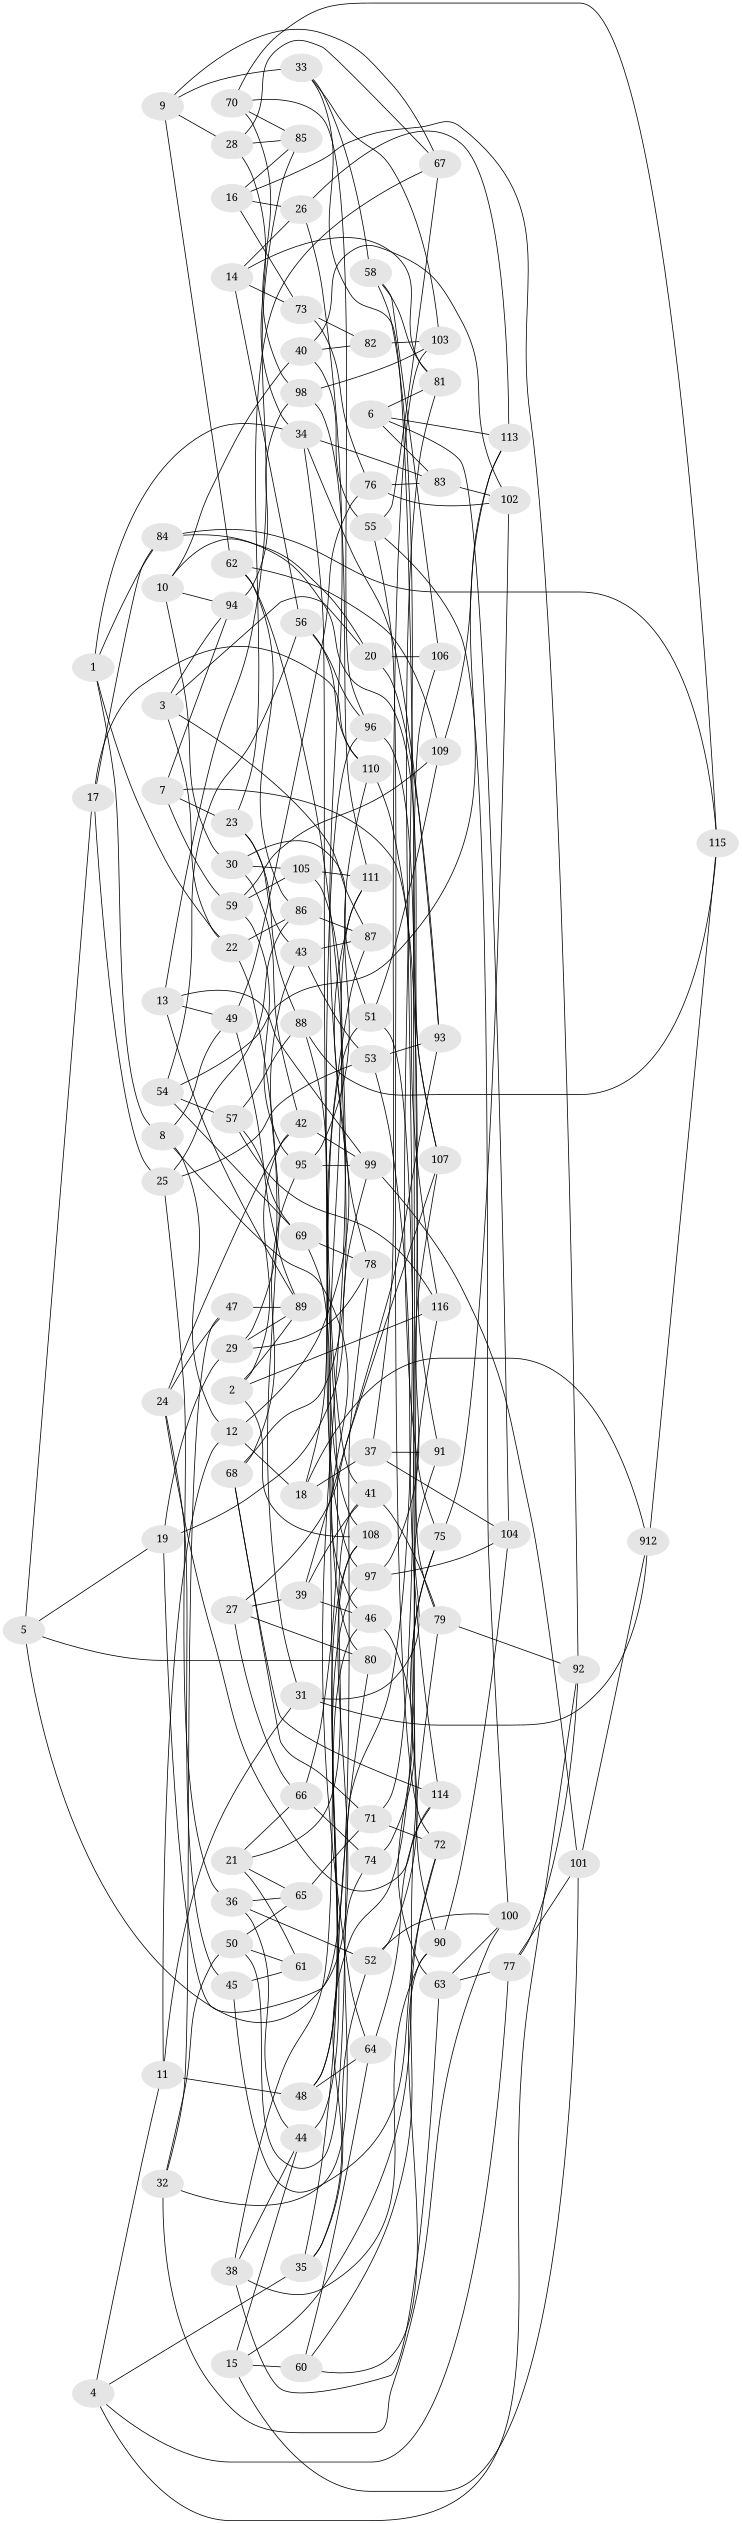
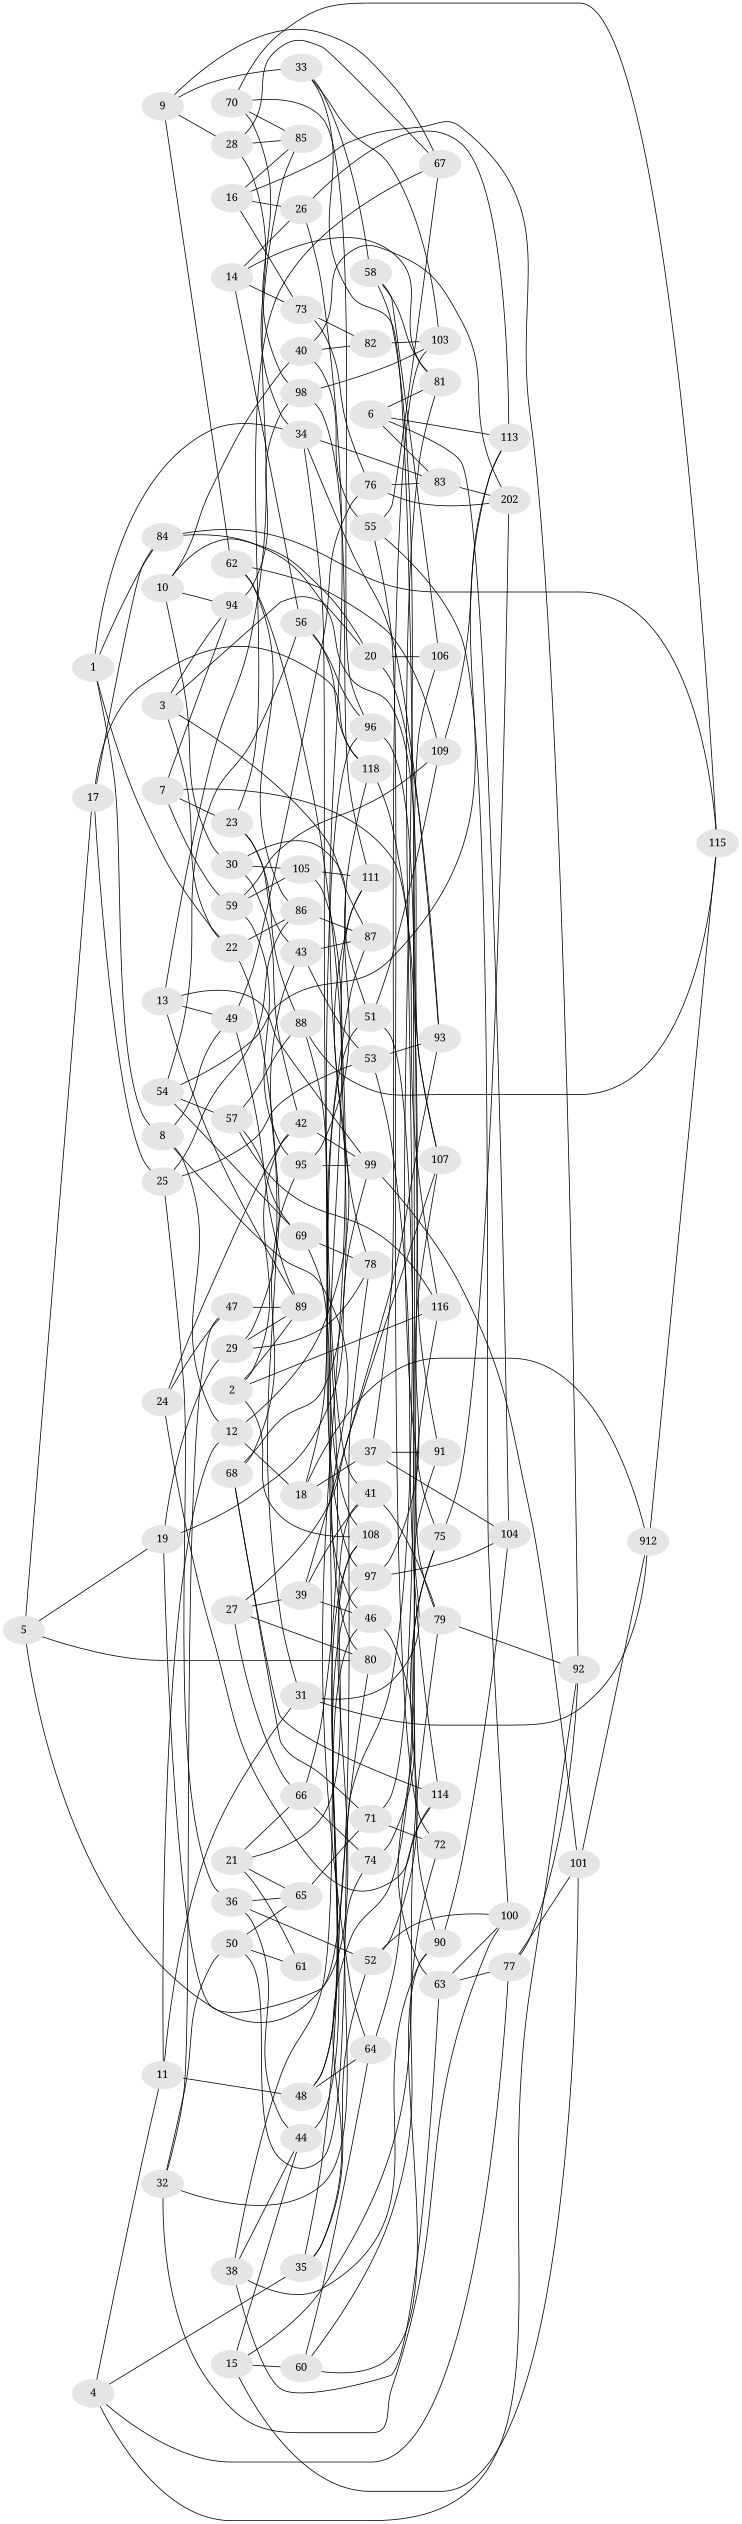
(510, 500) -> (510, 500)
(371, 769) -> (371, 769)
(232, 1986) -> none
